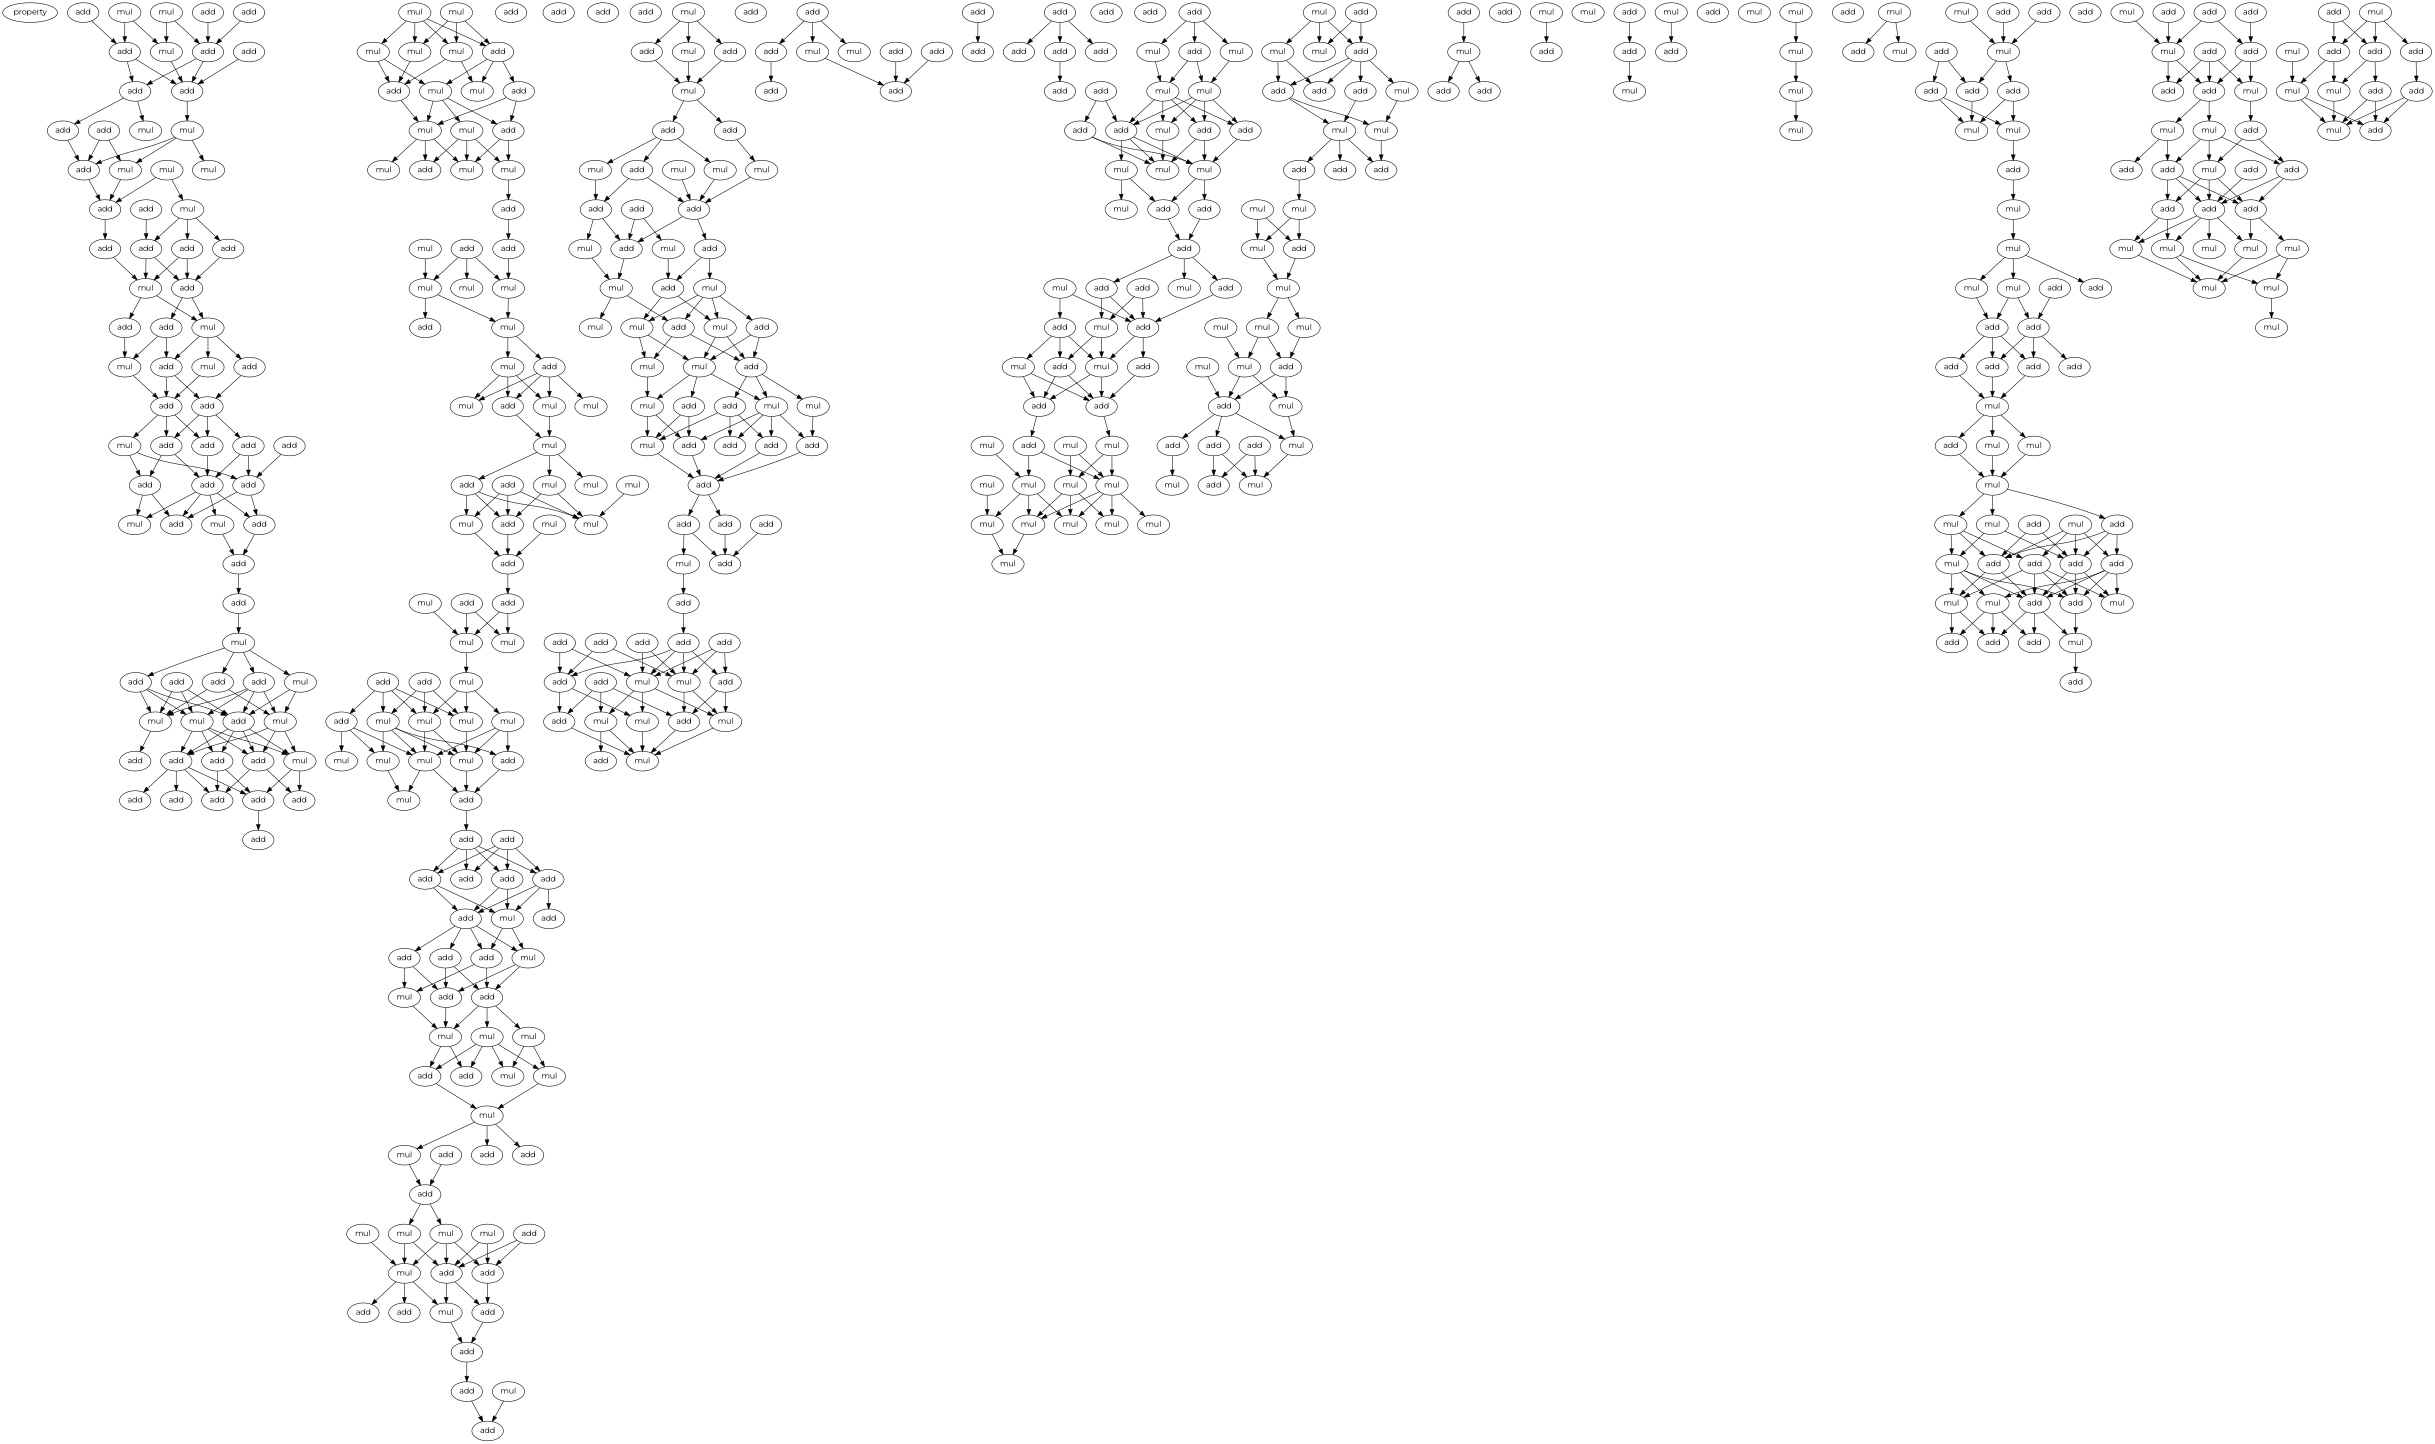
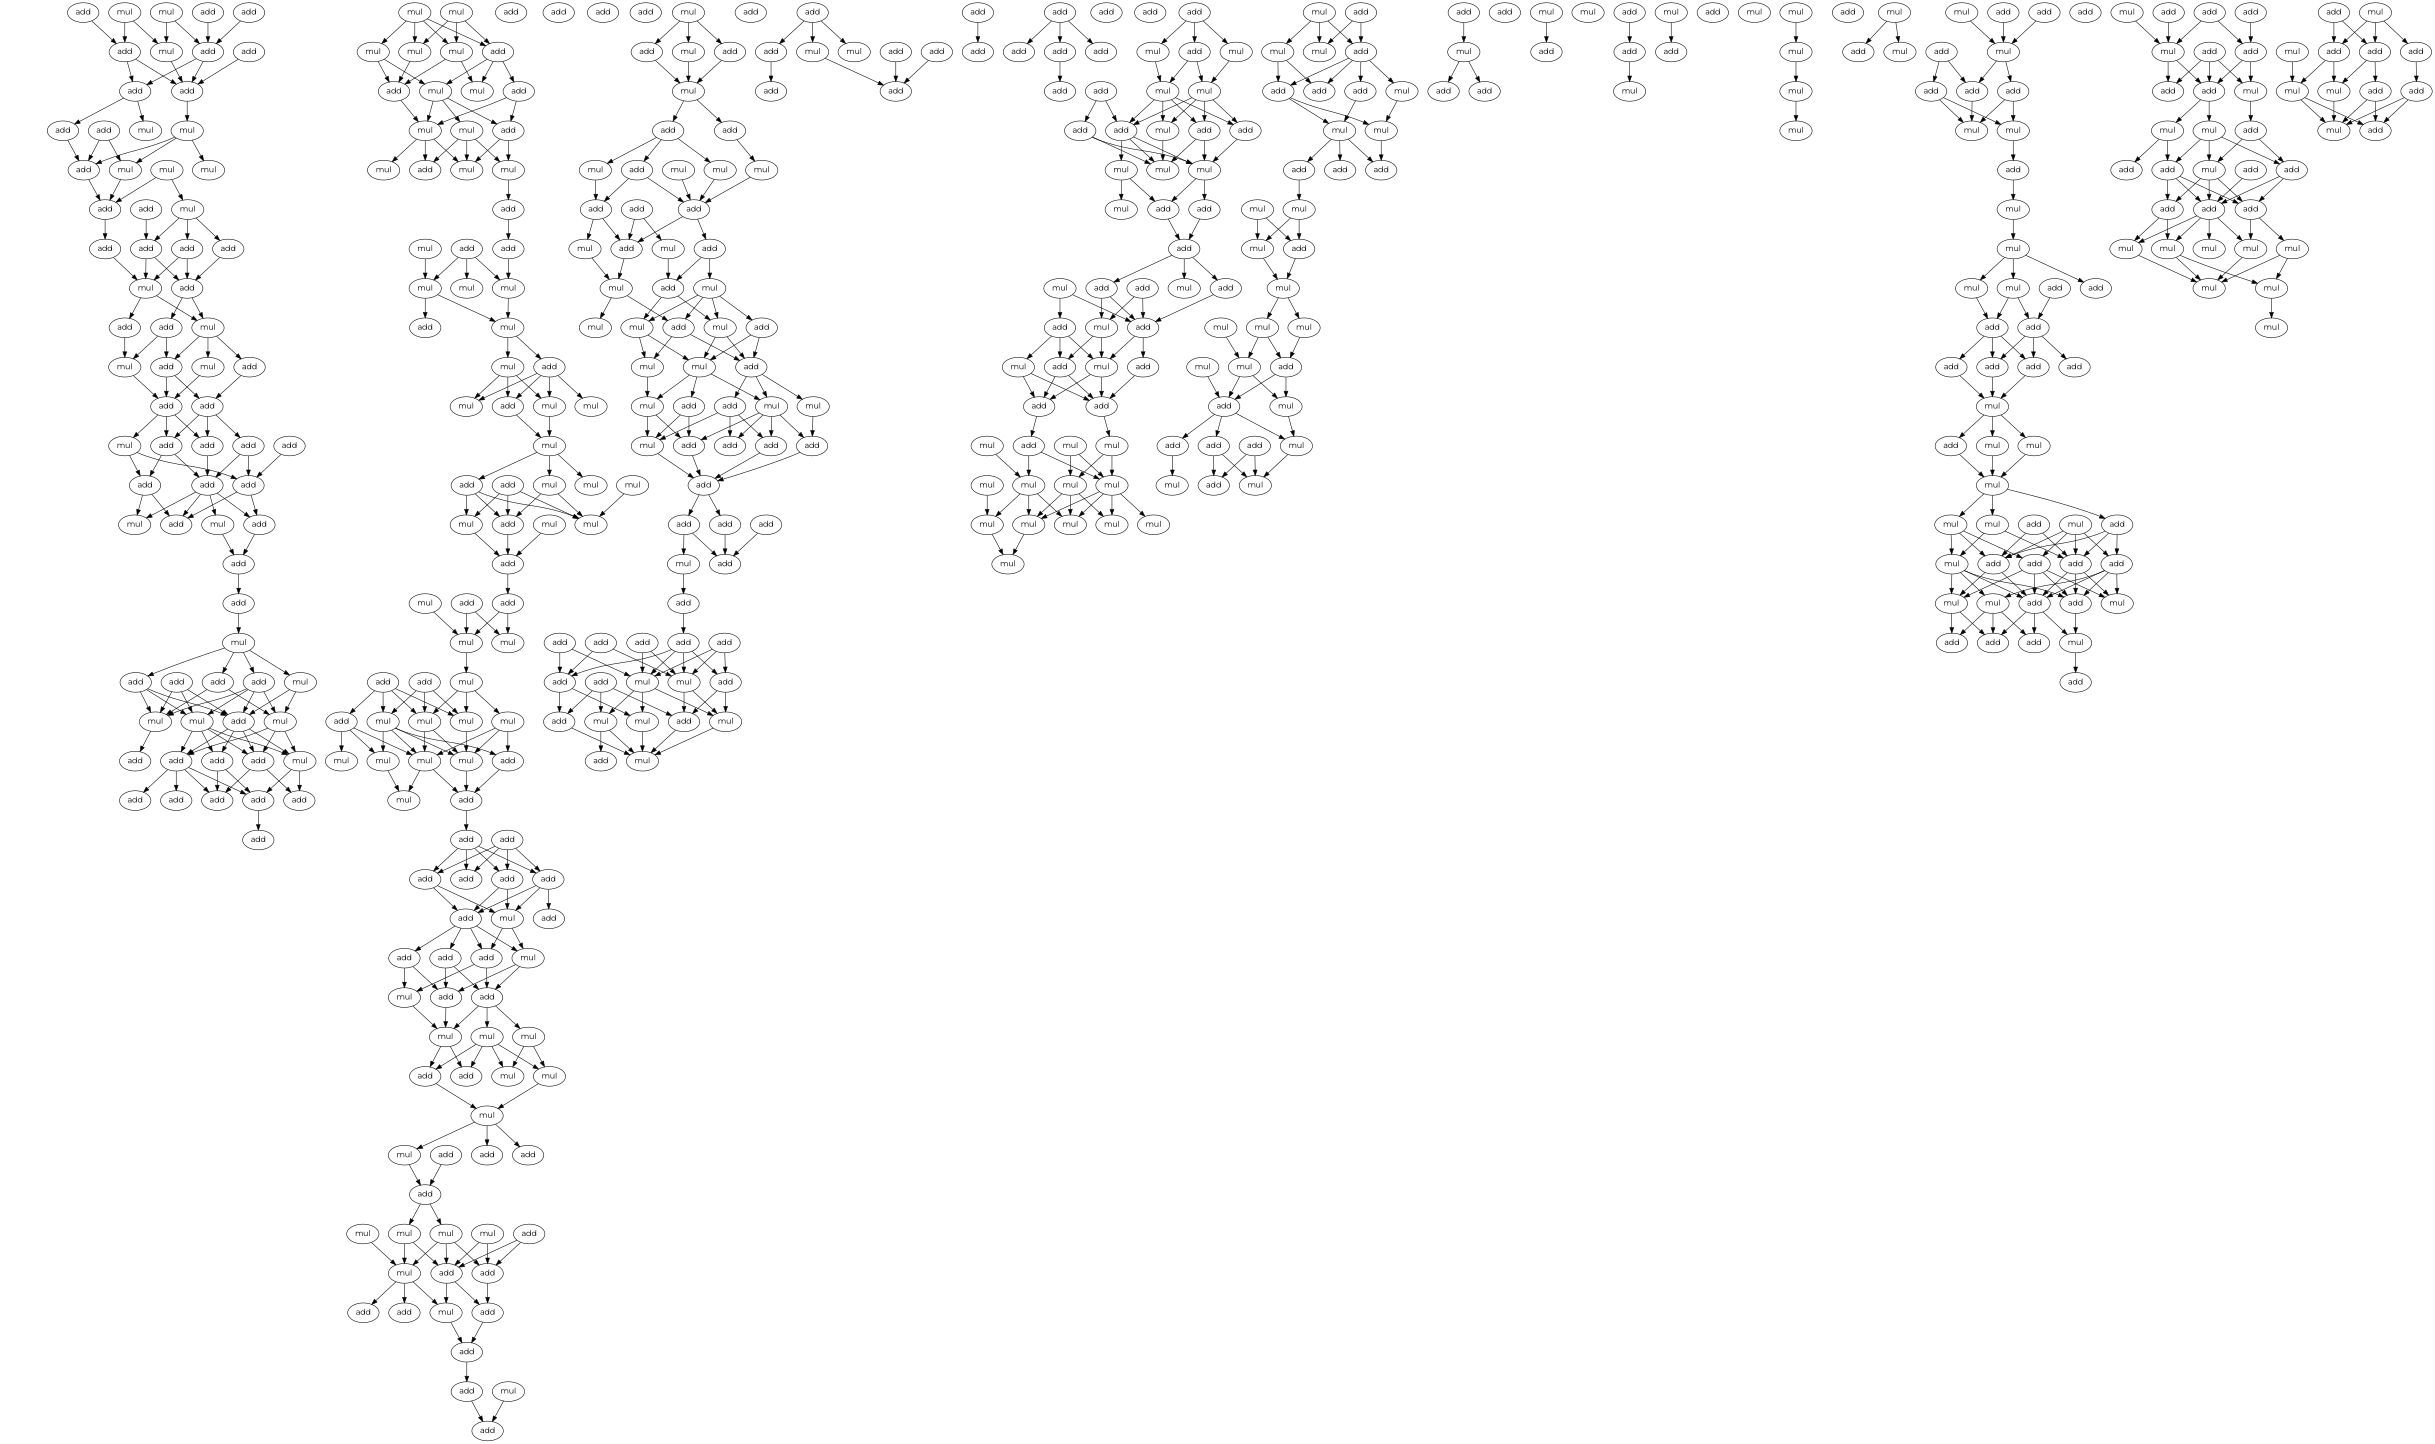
(30, 13) -> none
